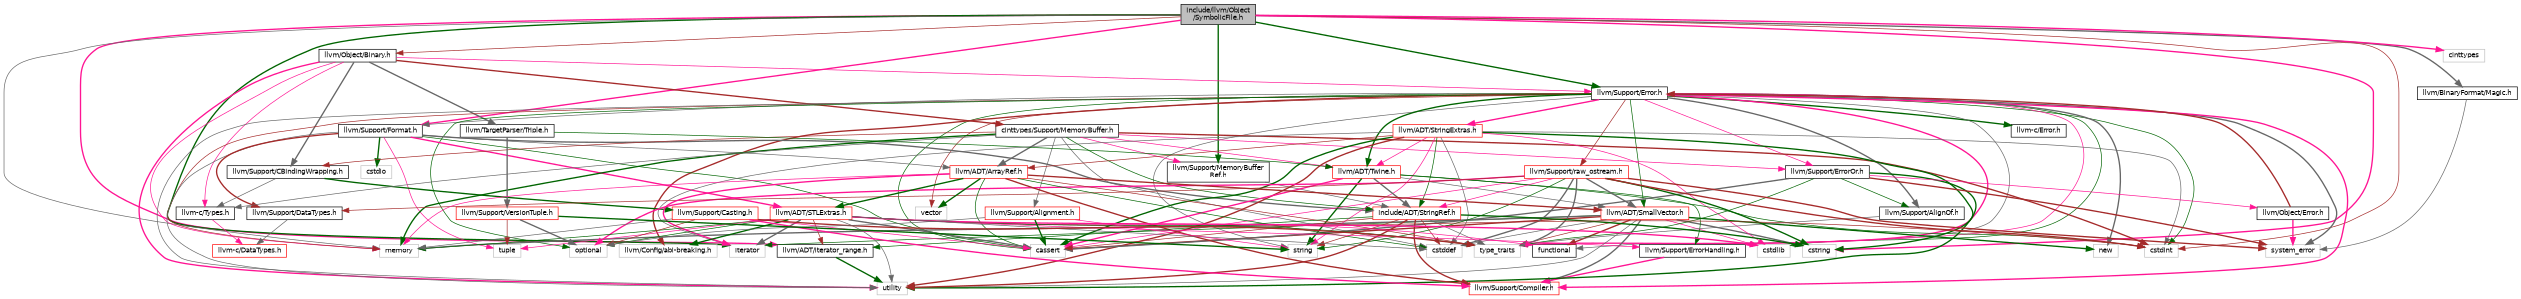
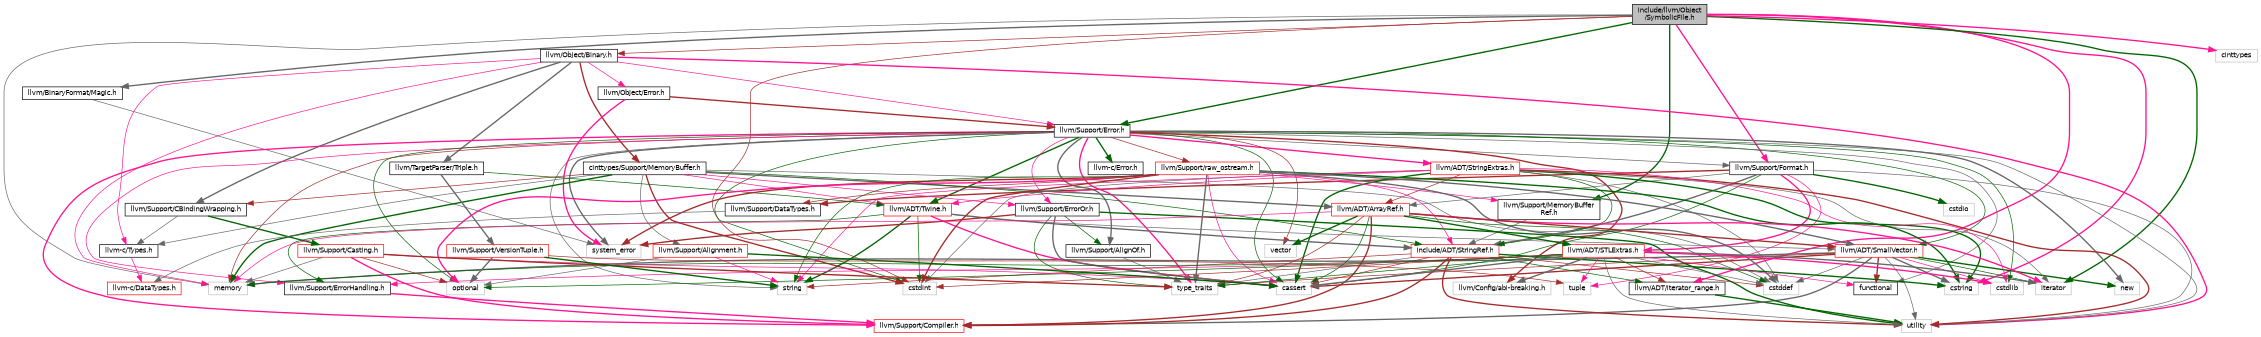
(1125, 148) -> (1376, 186)
(2060, 189) -> (604, 73)
(743, 231) -> (1556, 269)
